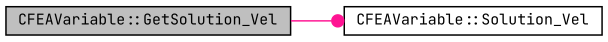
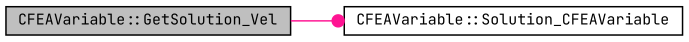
(473, 21) -> (513, 21)
